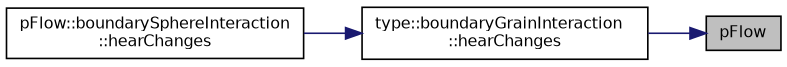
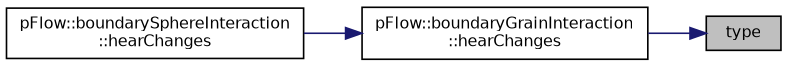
(505, 33) -> (505, 33)
(744, 33) -> (744, 33)
